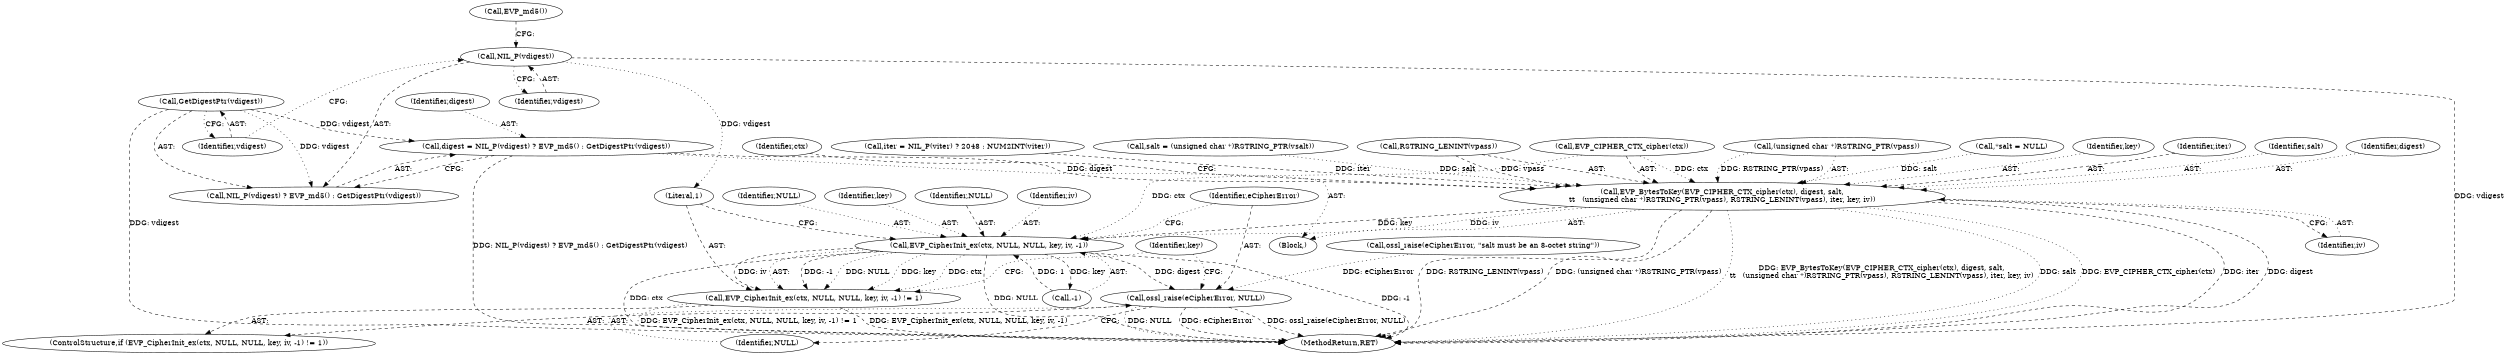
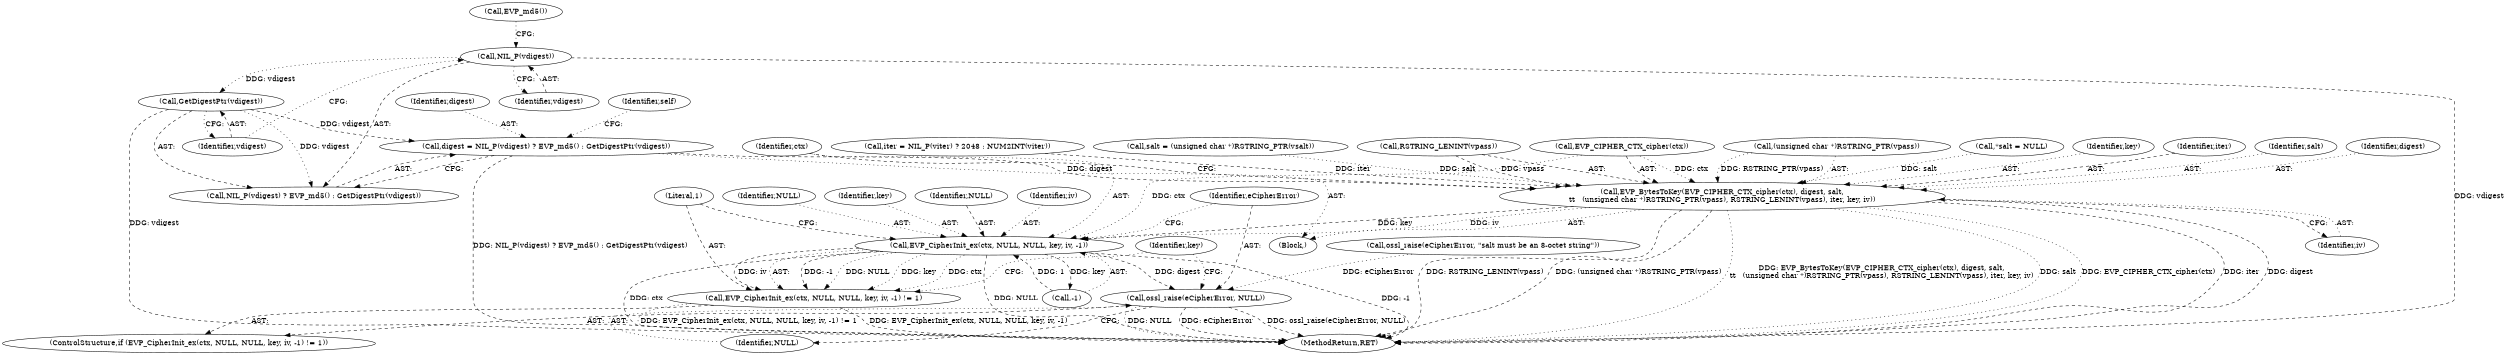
(516, 32) -> (516, 32)
(683, 86) -> (340, 62)
none -> (649, 102)
none -> (1008, 158)
